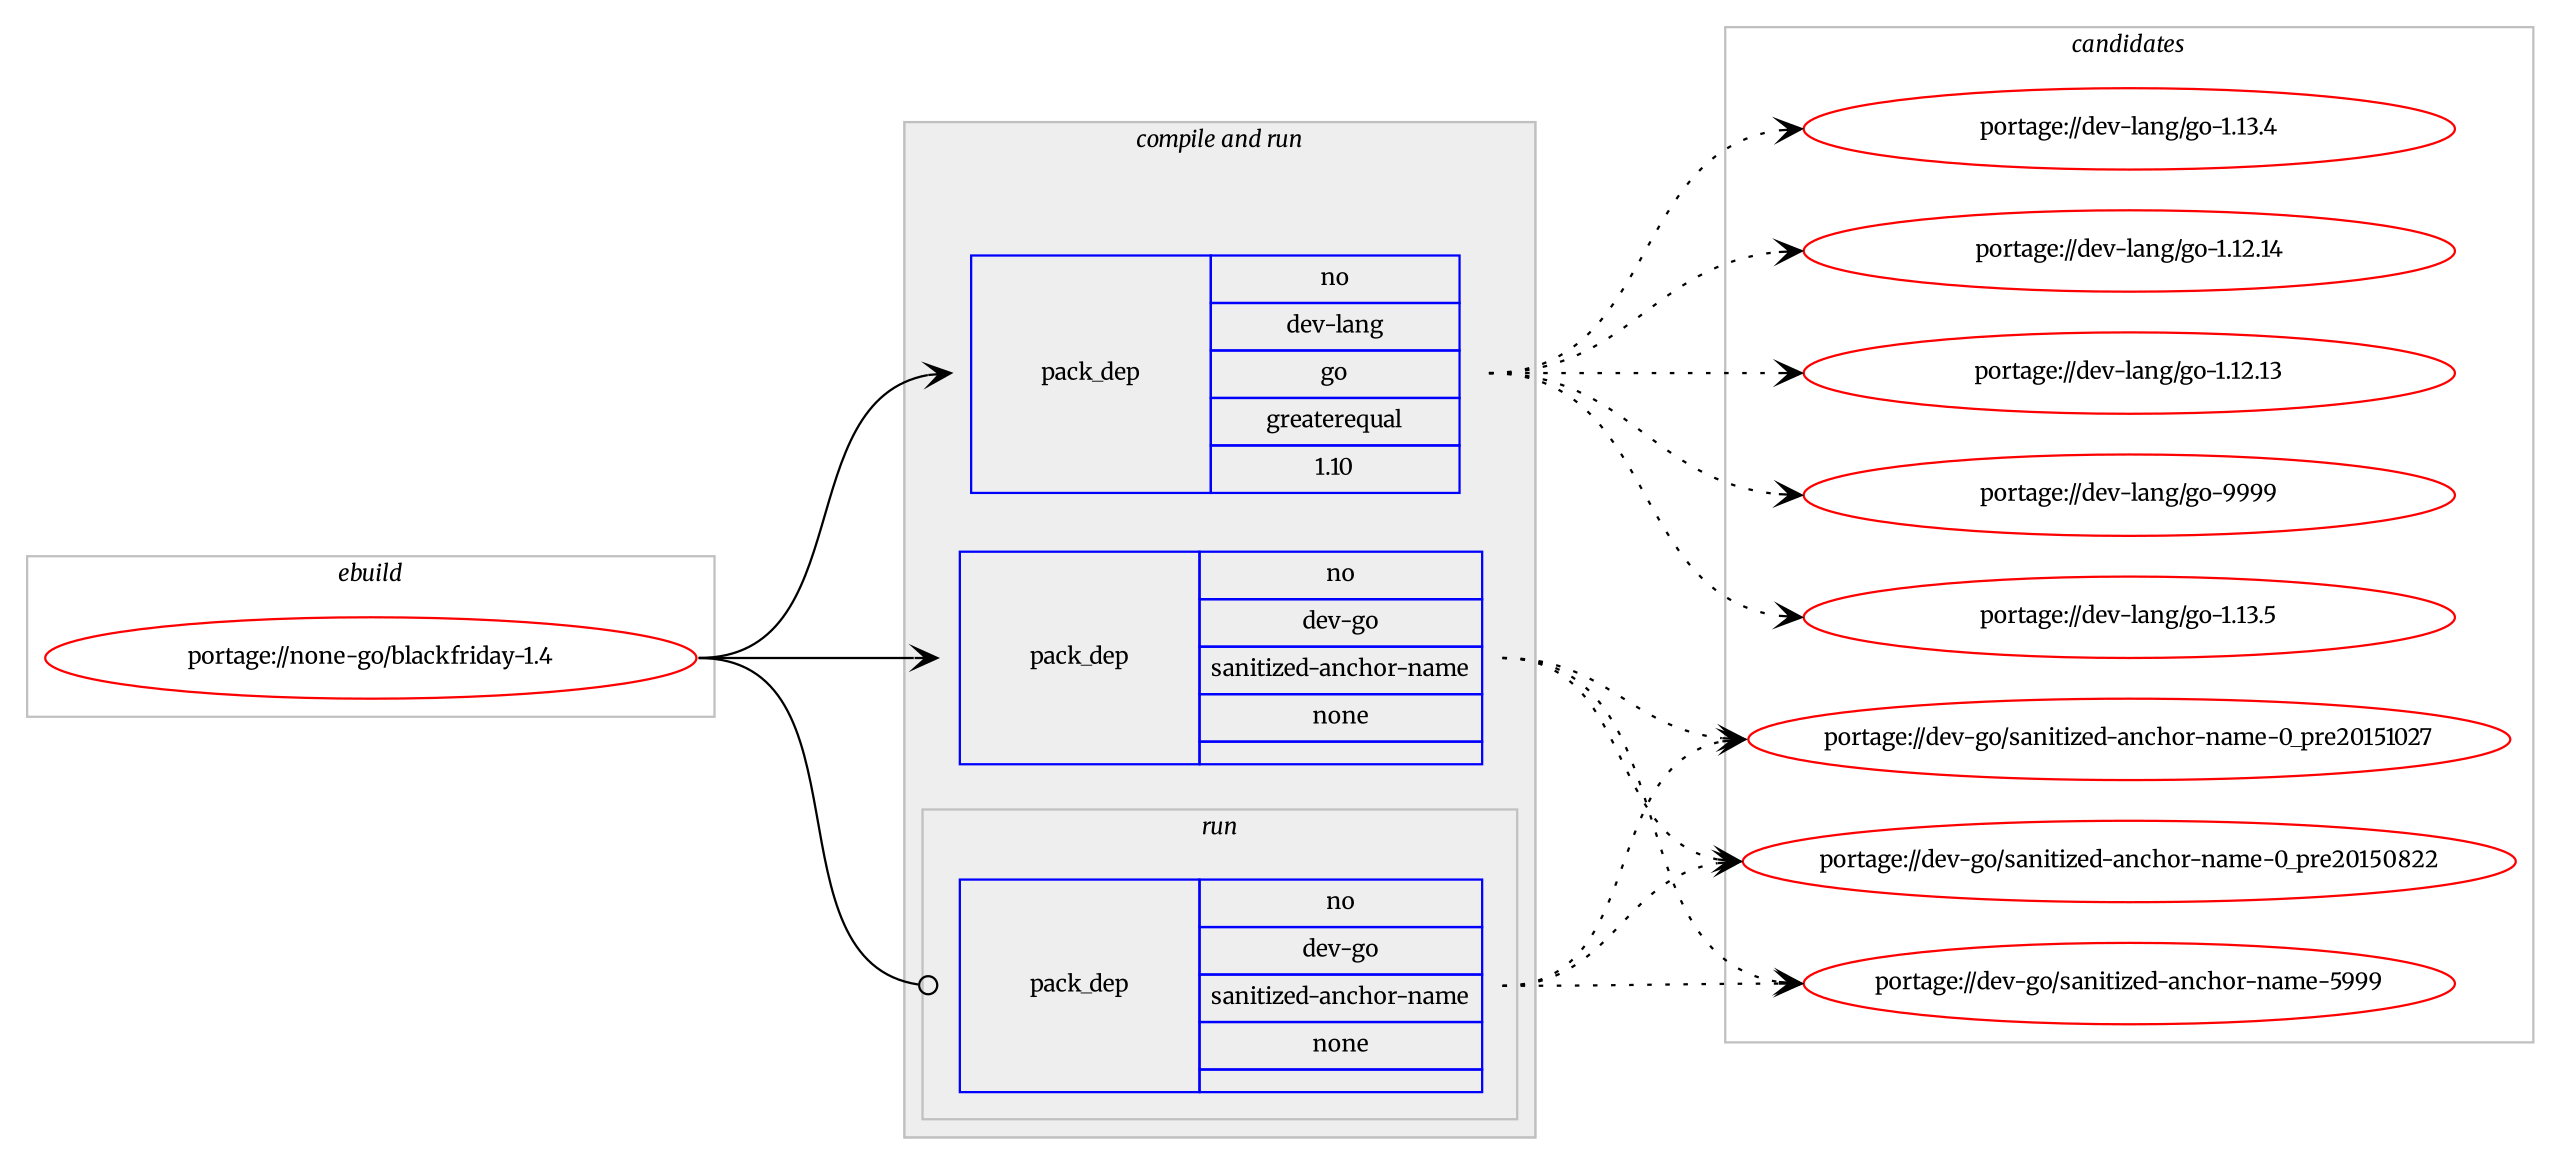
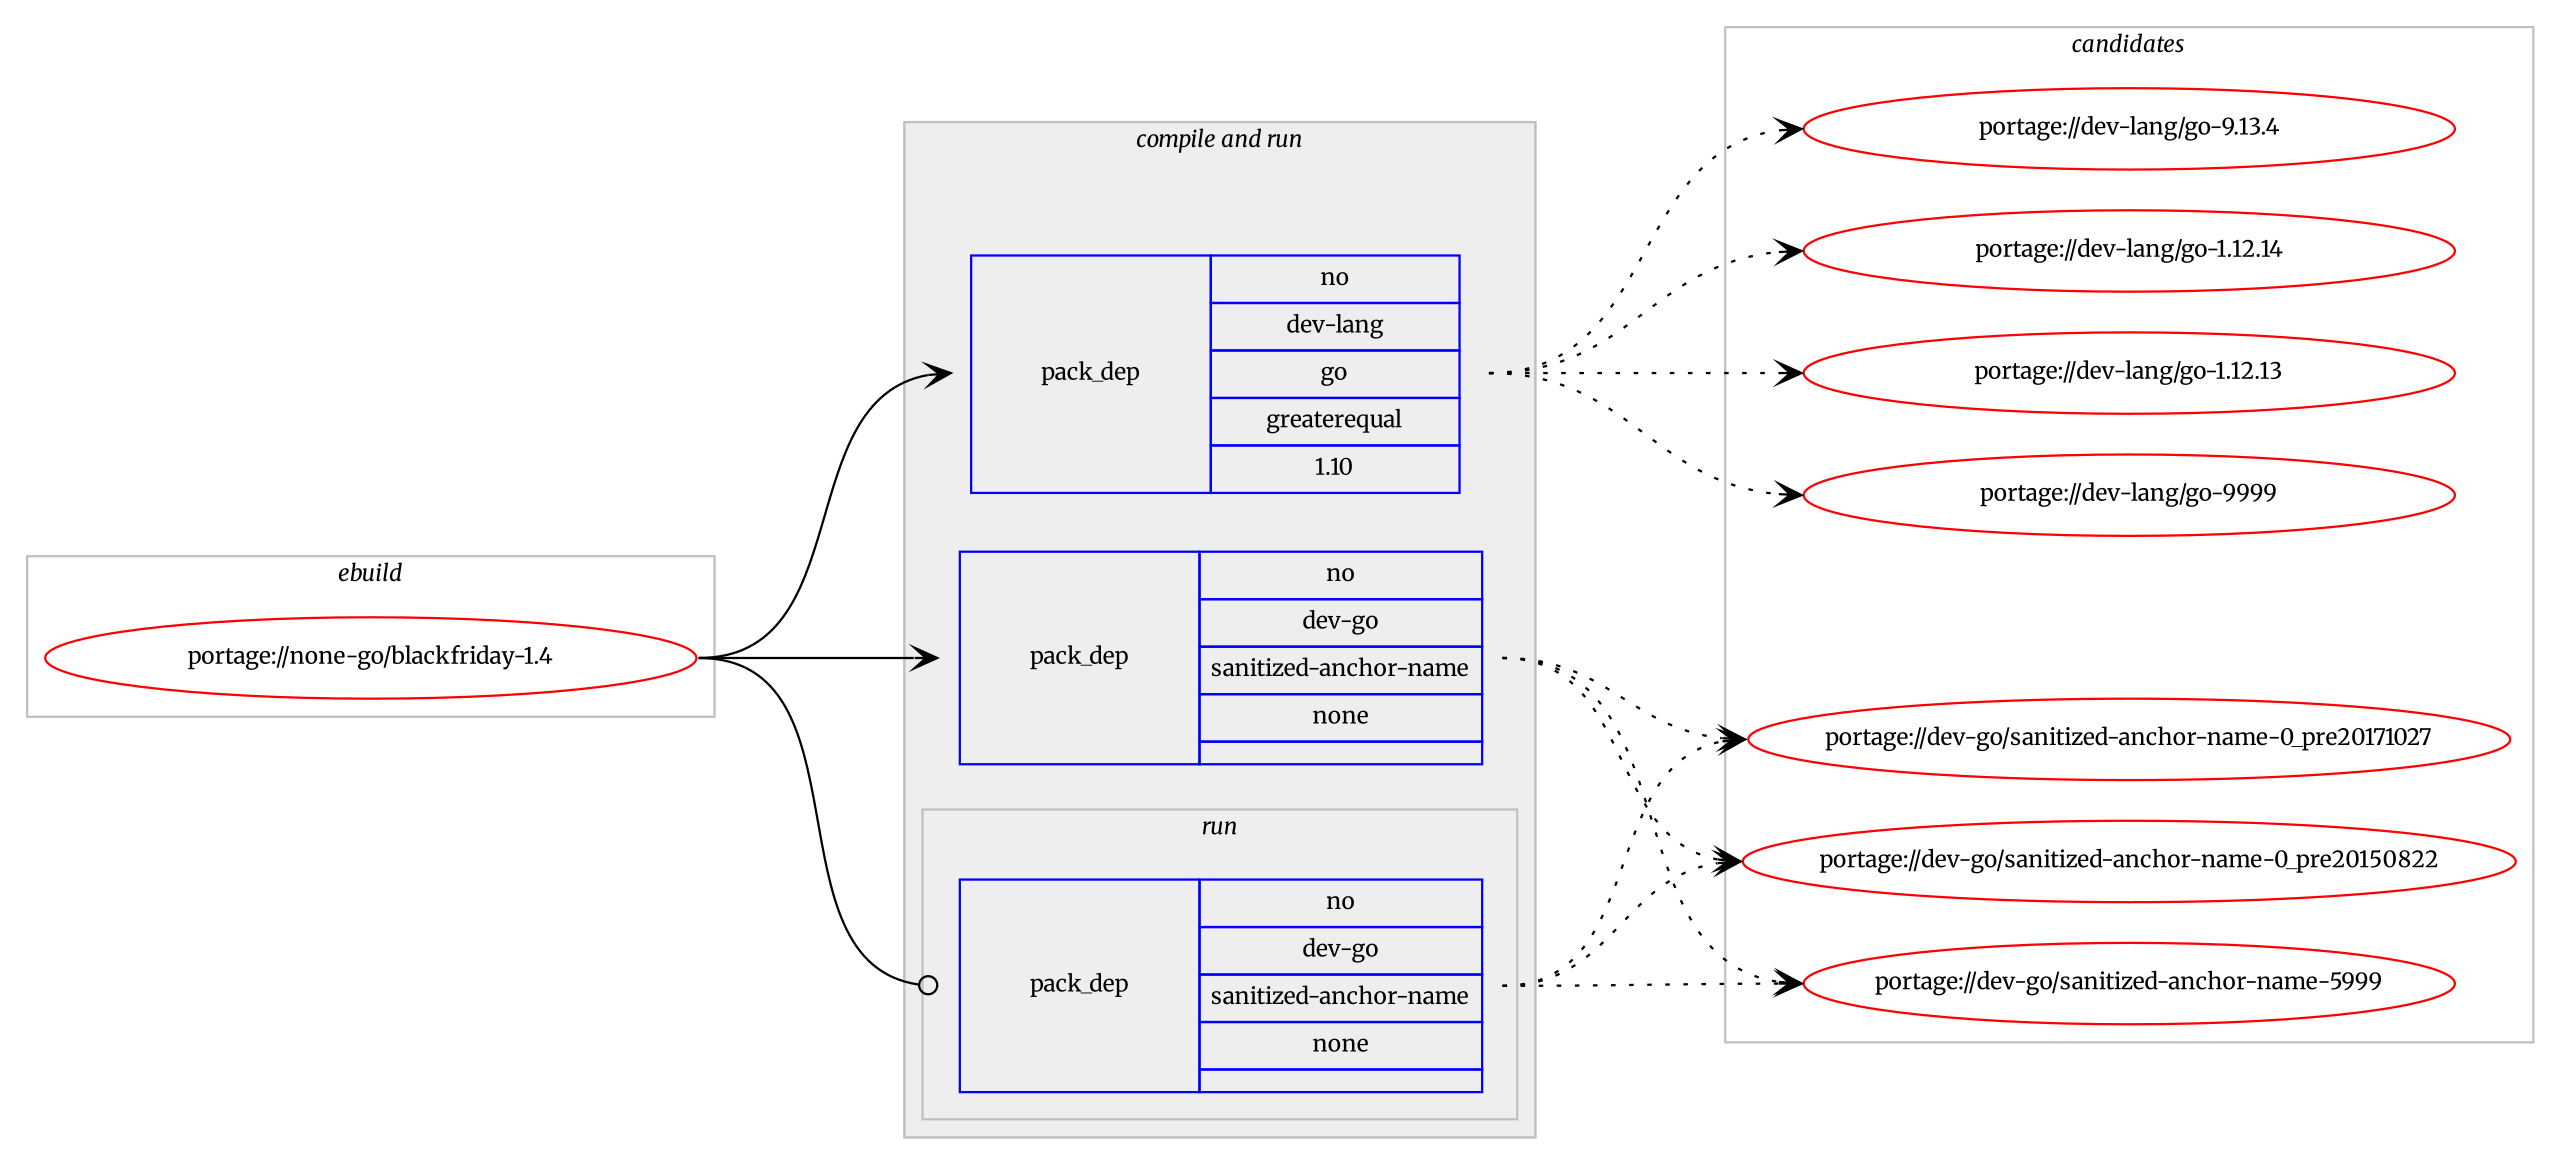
(2129, 129) -> (2129, 129)
(2129, 617) -> none
(2129, 739) -> (2129, 739)
